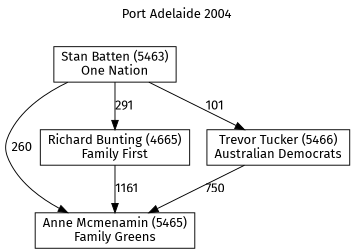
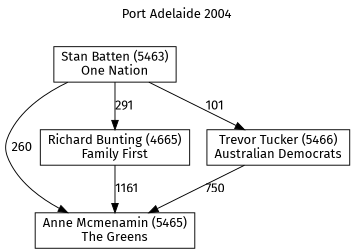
(115, 231) -> (115, 231)
